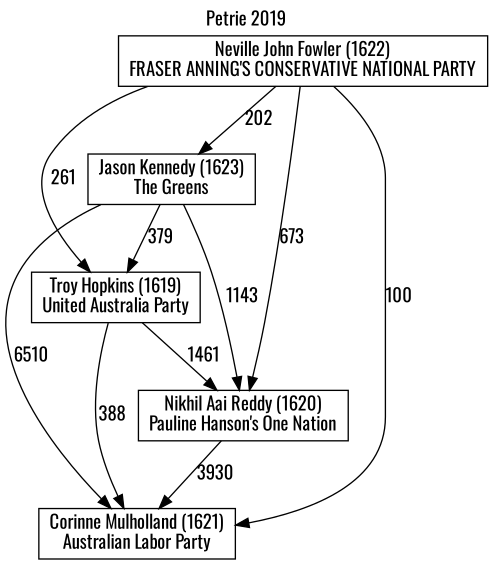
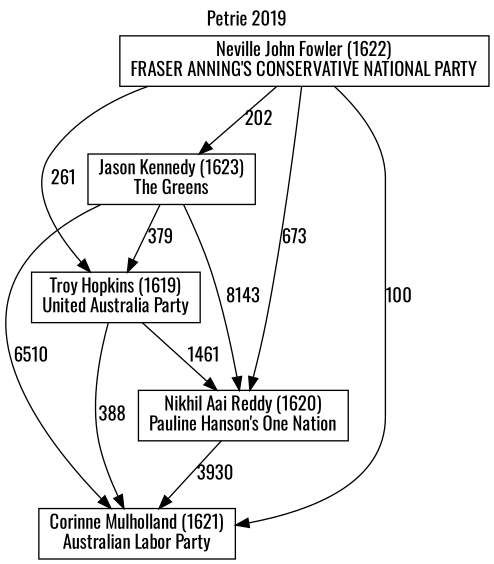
(243, 297) -> (243, 297)
